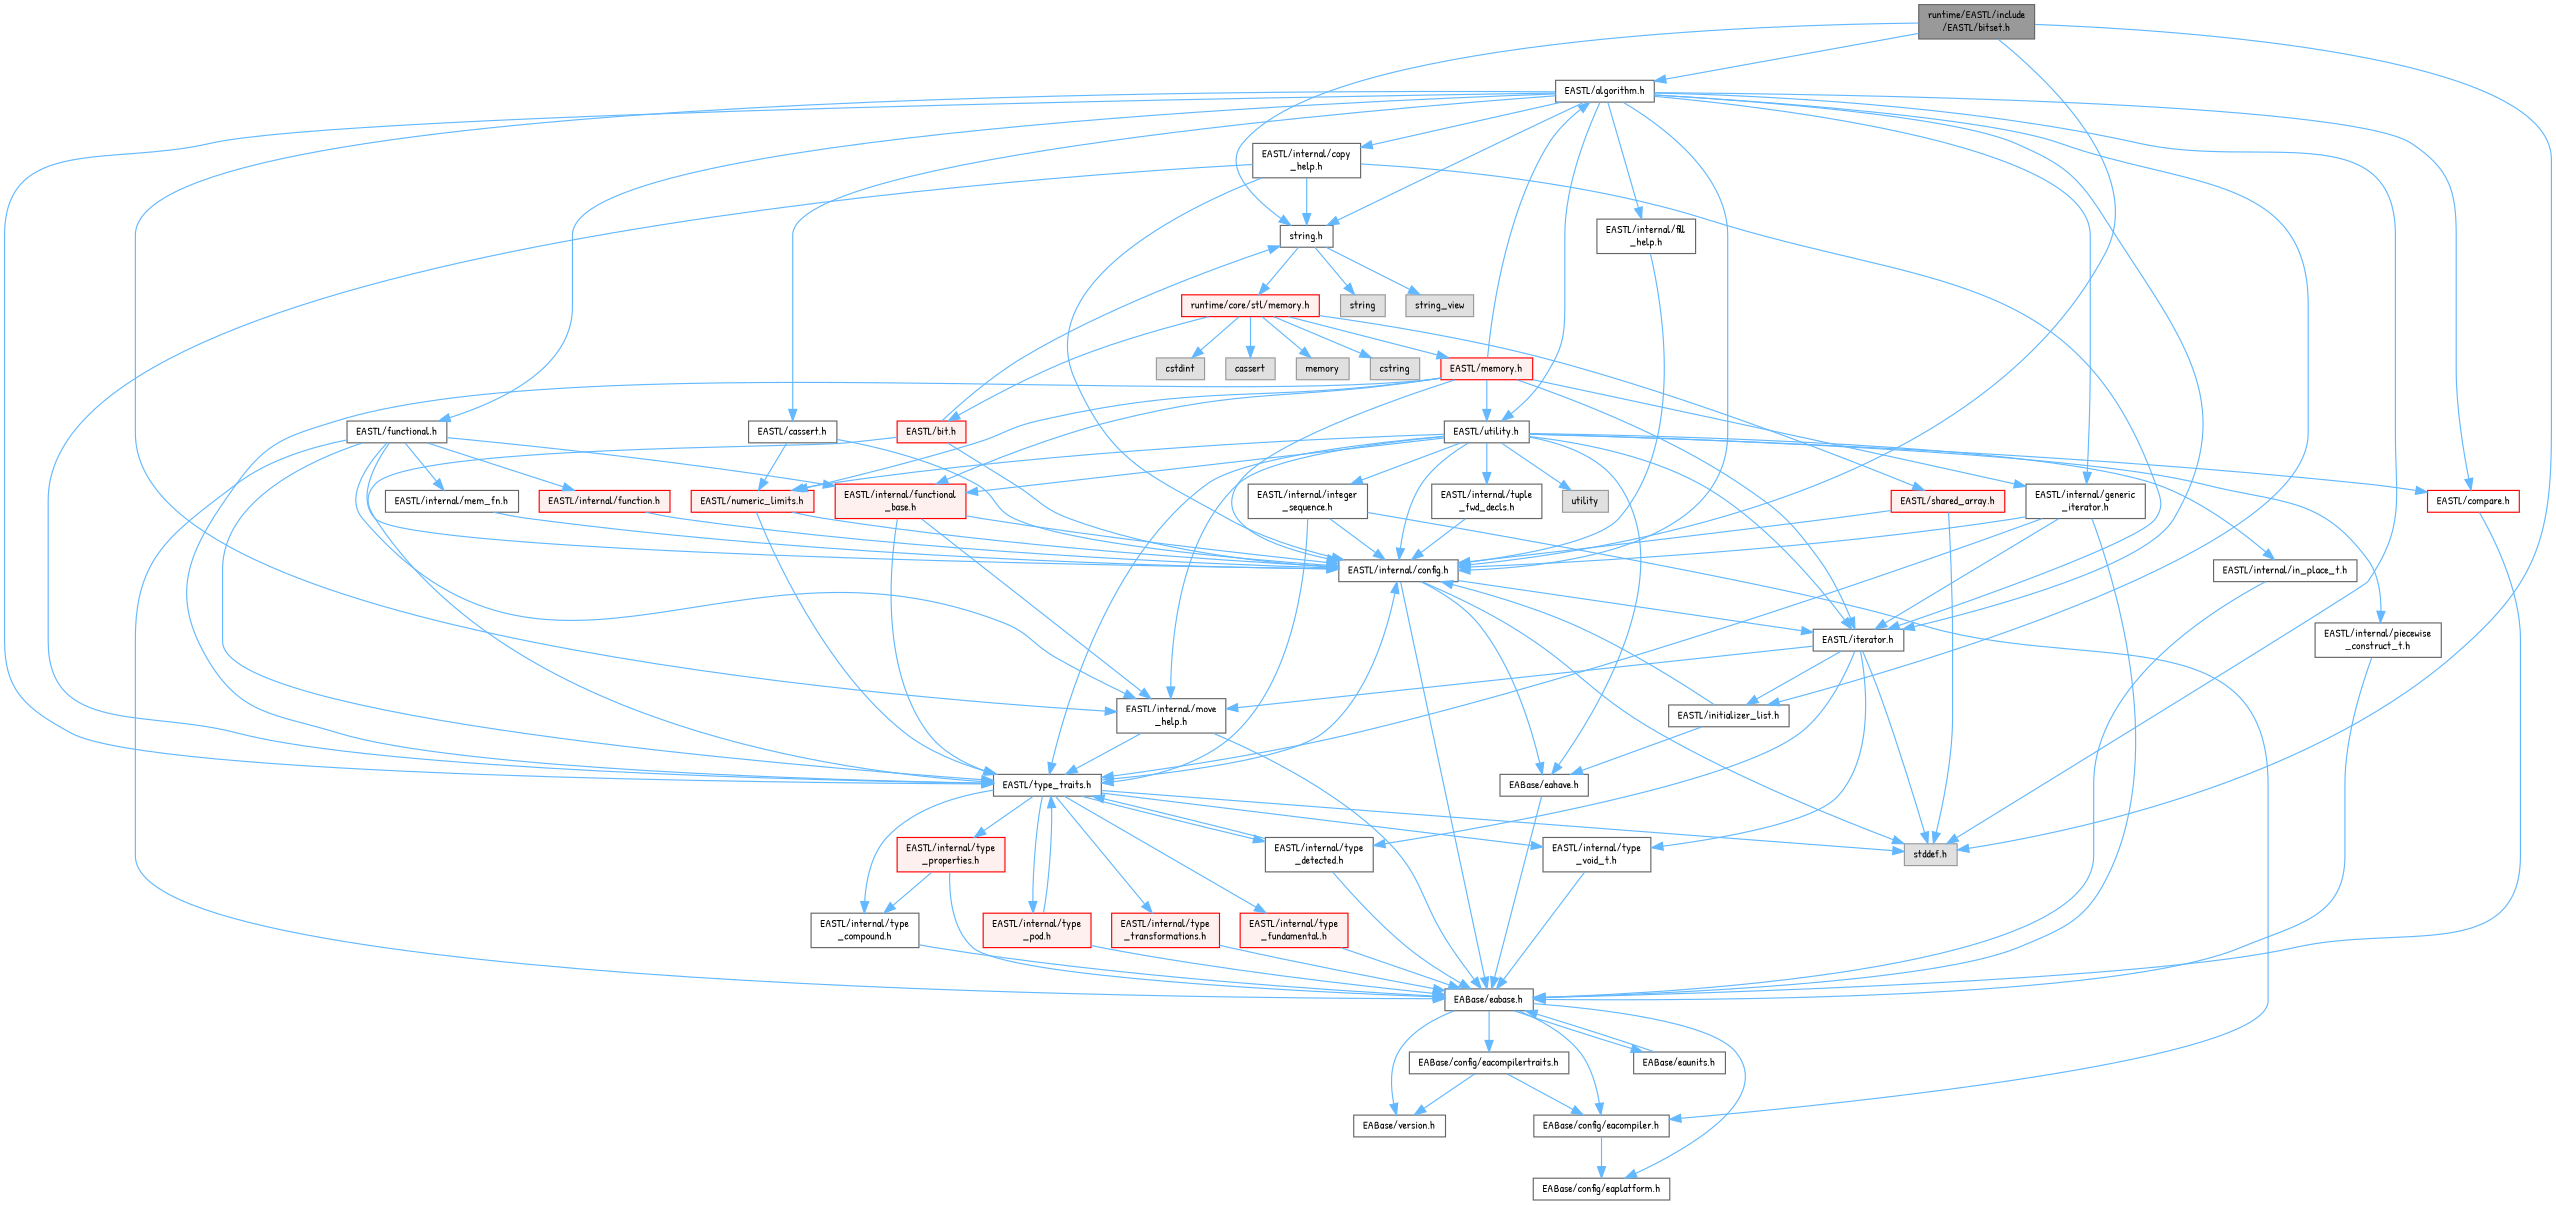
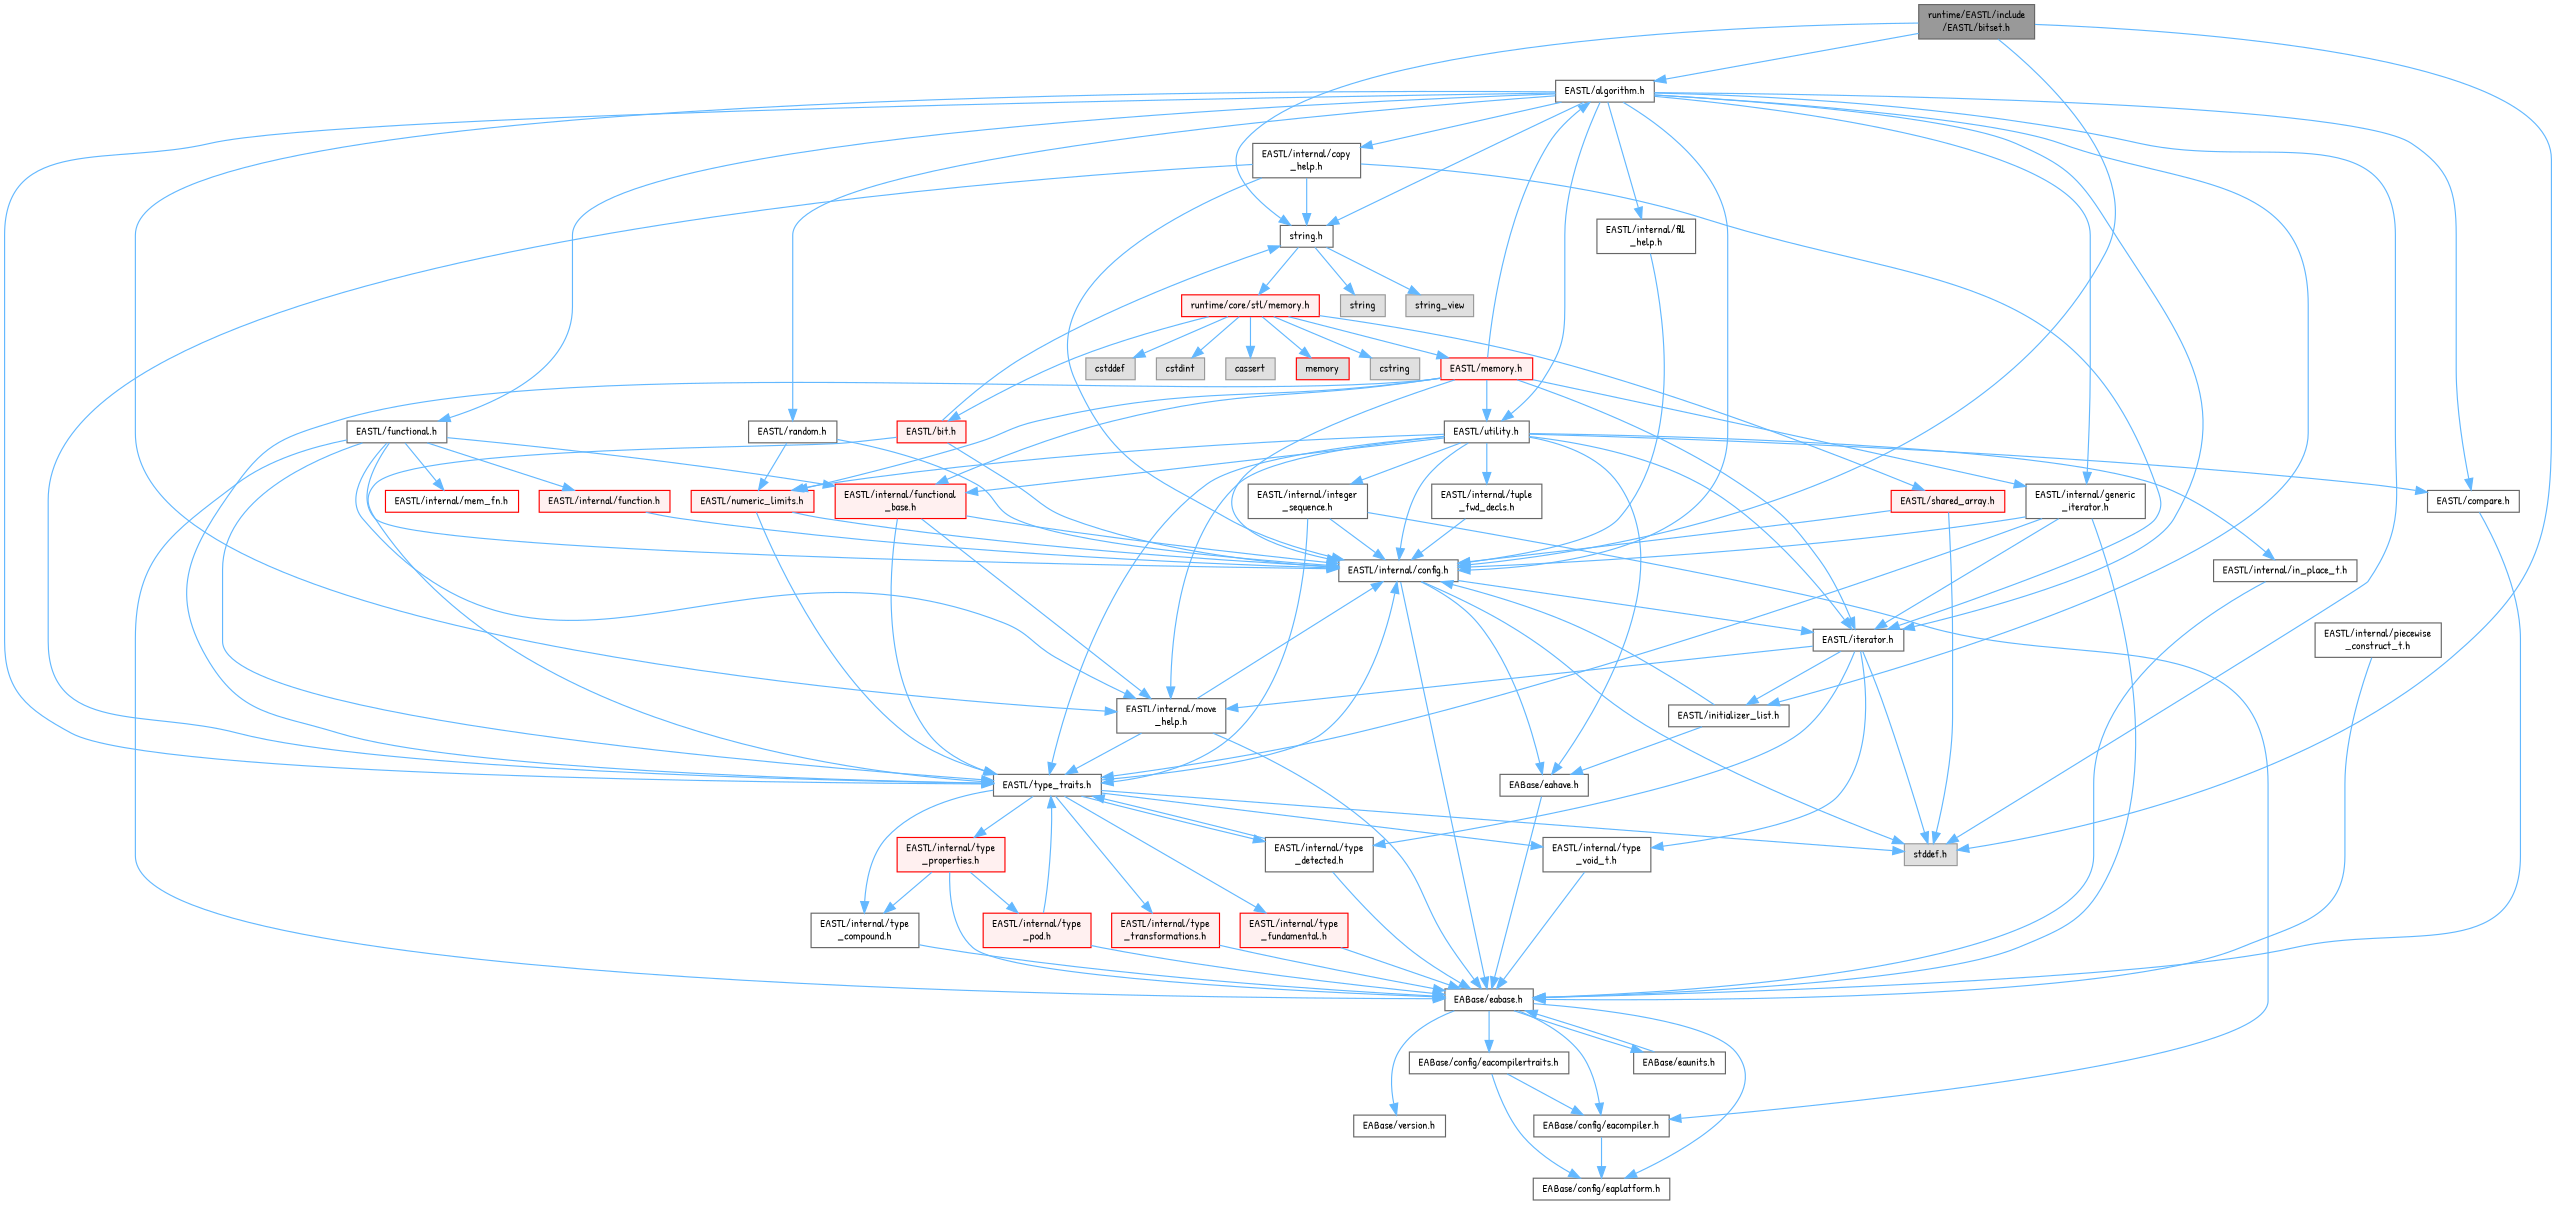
none -> (1111, 369)
(1323, 369) -> (1323, 369)
(793, 432) -> (793, 432)
(2170, 478) -> none
(452, 501) -> (452, 501)
(1585, 501) -> none
(2473, 501) -> (2473, 501)
(867, 551) -> (1276, 649)
(1035, 849) -> (990, 889)
(1449, 1091) -> (1520, 1132)
